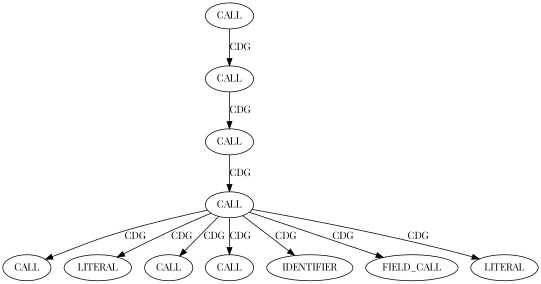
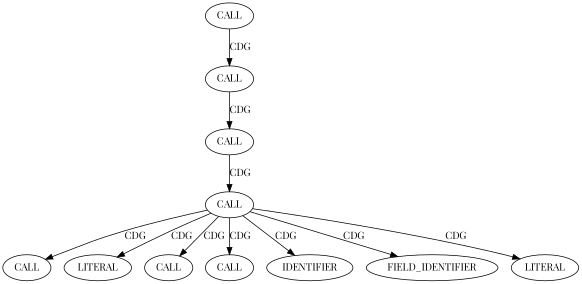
(412, 268) -> (432, 268)
